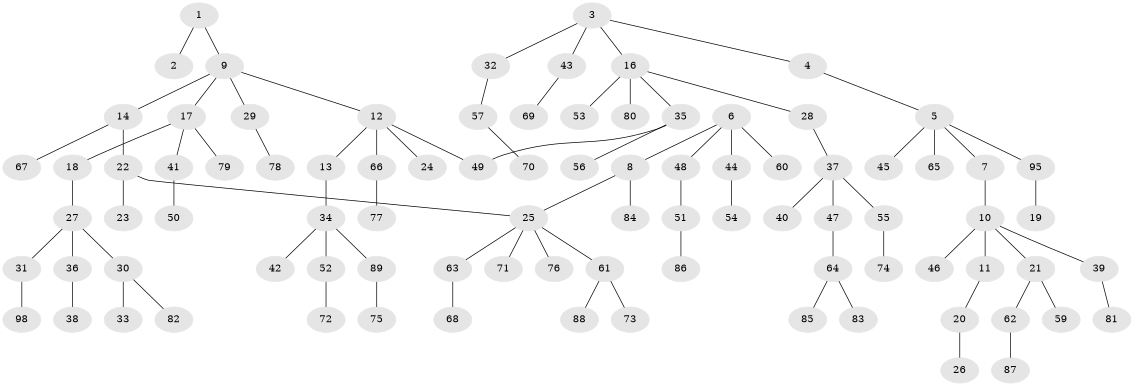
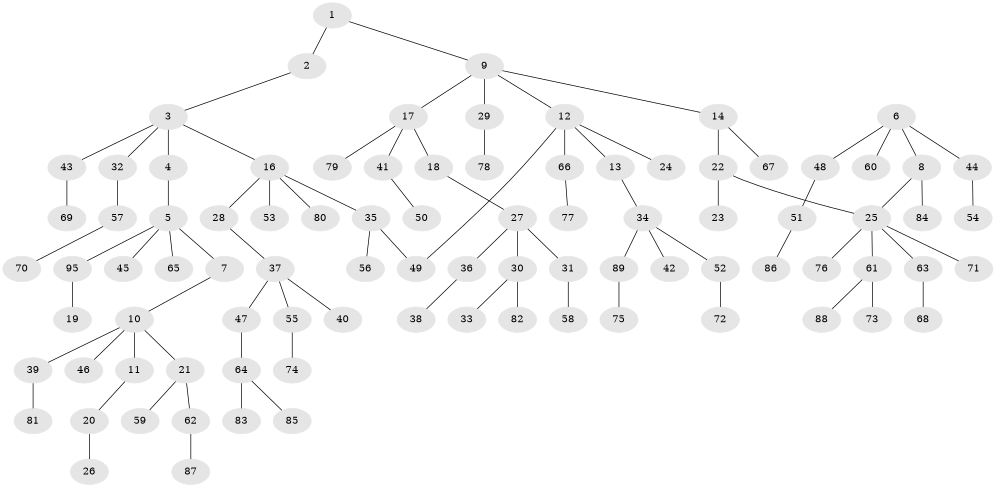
none -> (238, 92)
(22, 320) -> (568, 320)
